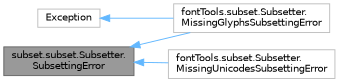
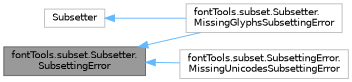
(69, 18) -> (75, 18)
(69, 61) -> (75, 61)
(252, 64) -> (264, 64)
